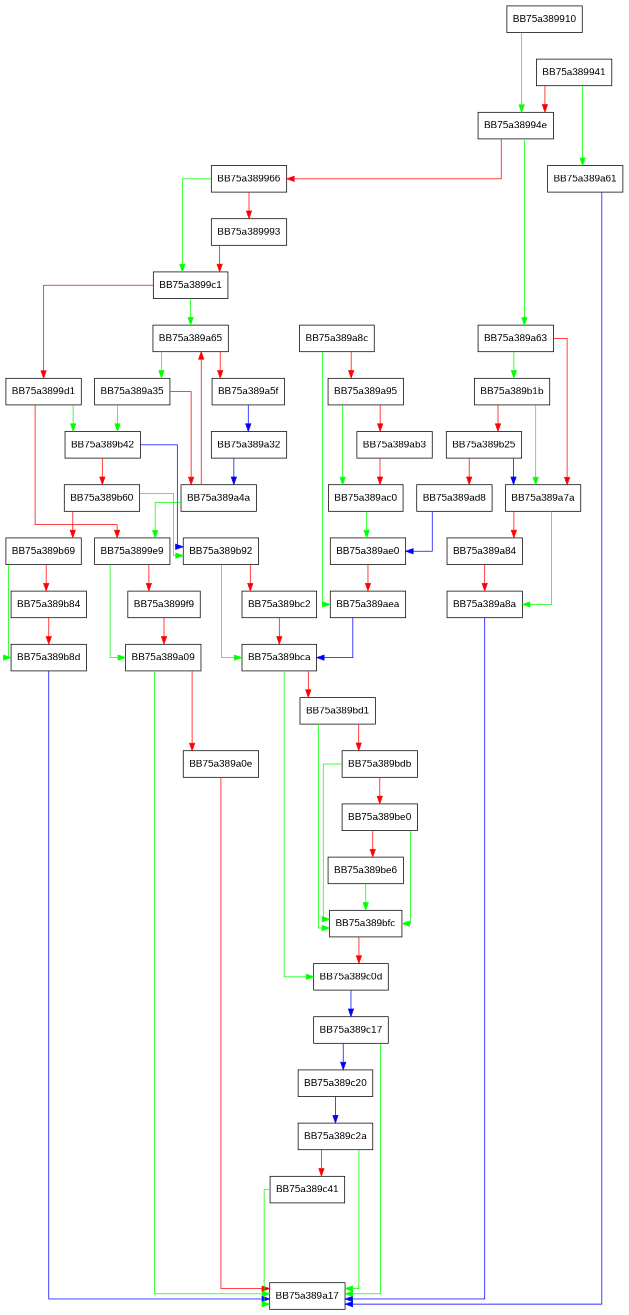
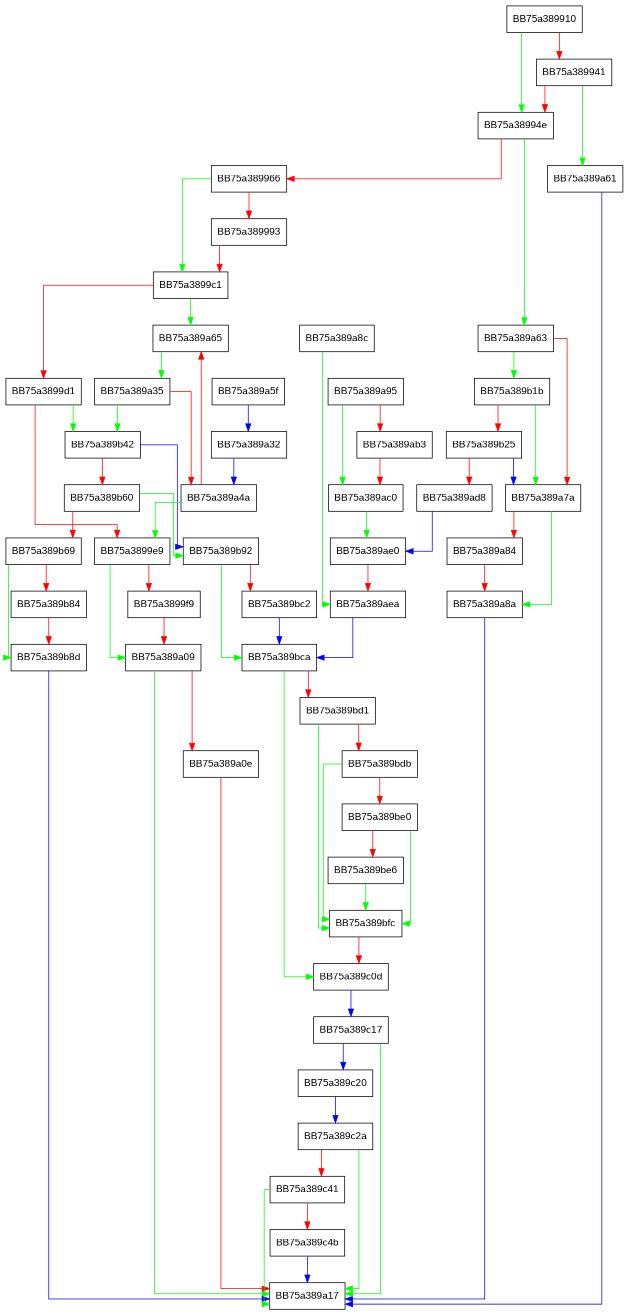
none -> (559, 42)
(220, 361) -> none
(351, 361) -> none
(279, 627) -> (279, 627)
none -> (307, 1243)
